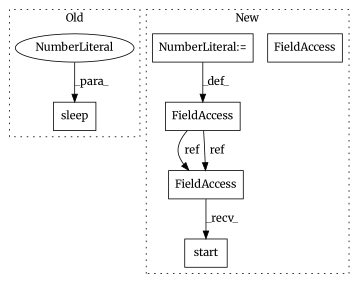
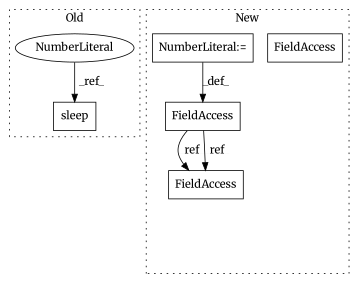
(92, 82) -> (92, 82)
(206, 253) -> none
